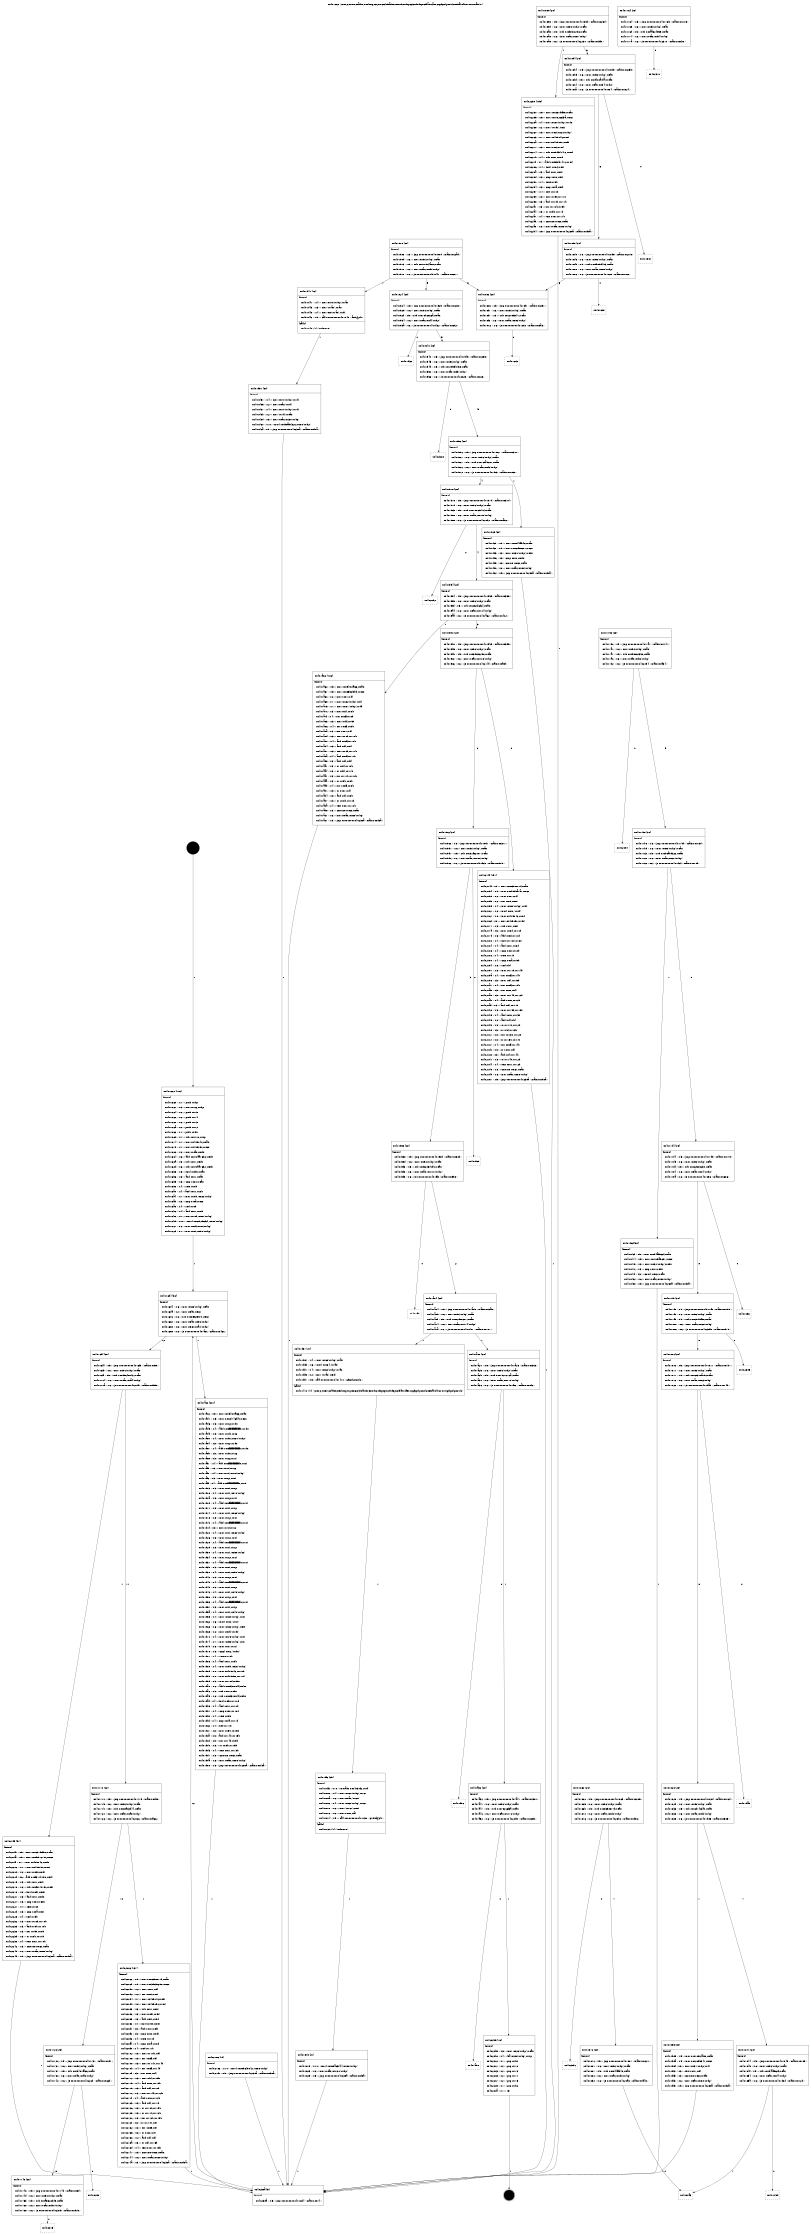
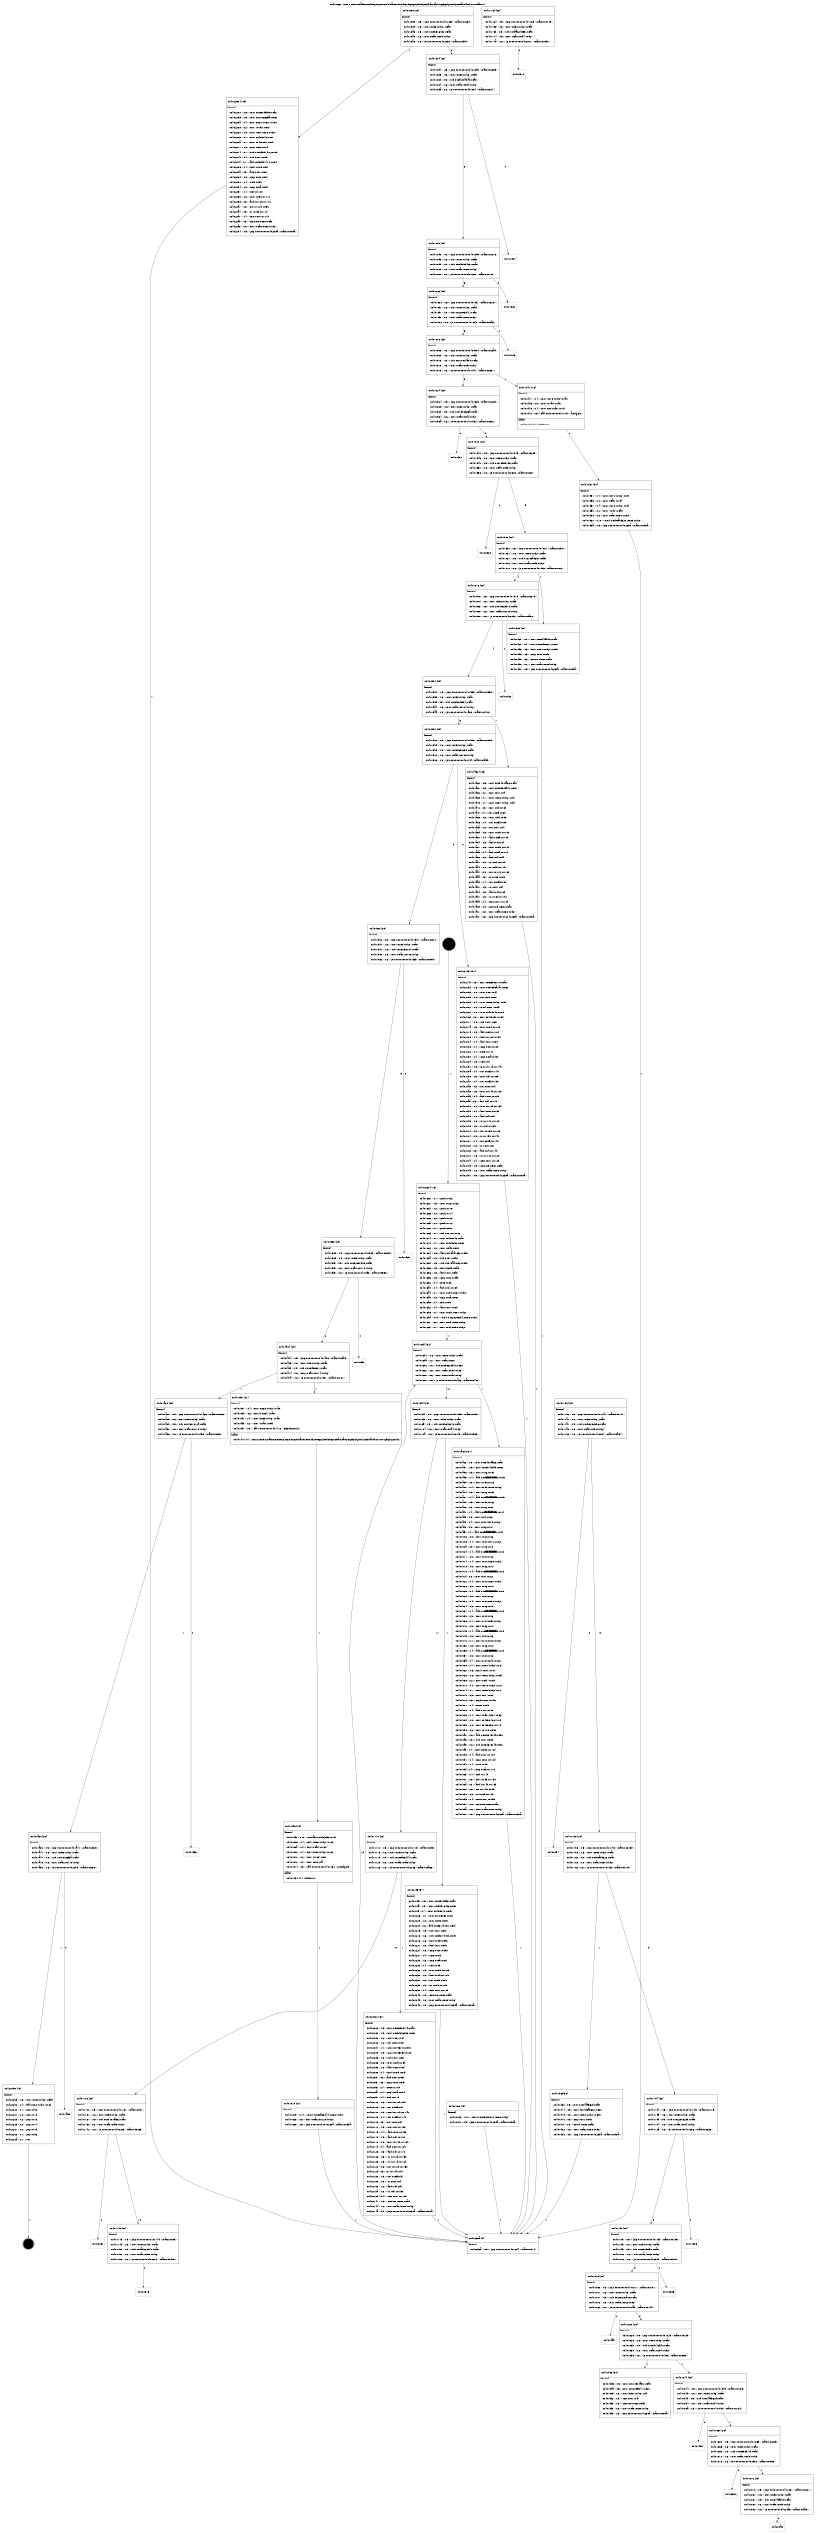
(468, 284) -> (463, 330)
(747, 2150) -> (726, 2419)
(538, 2175) -> none
